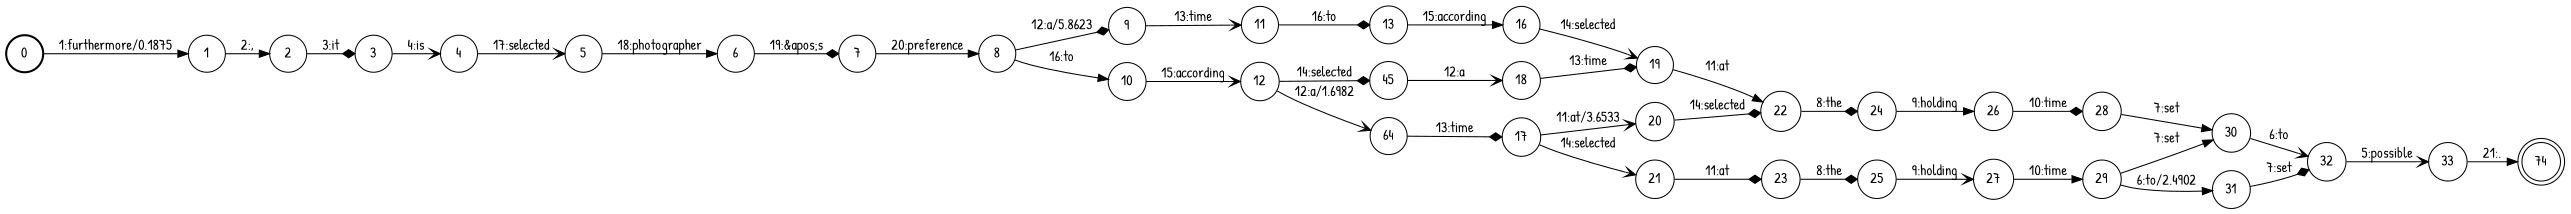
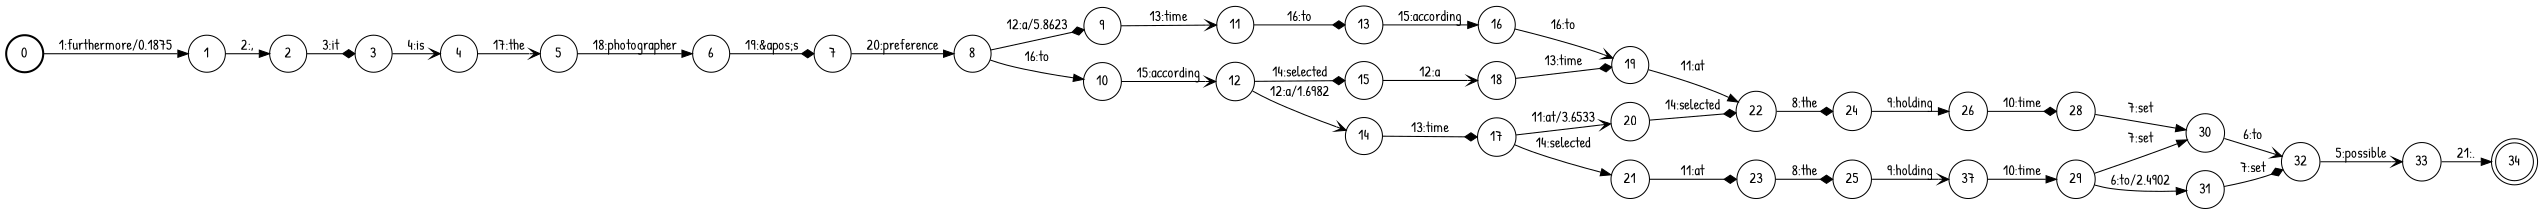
(1588, 25) -> (1564, 25)
(521, 46) -> (509, 46)
(1389, 80) -> (1364, 80)
(1389, 136) -> (1364, 136)
(1582, 160) -> (1557, 160)
(2541, 162) -> (2515, 162)
(1994, 179) -> (1968, 179)
